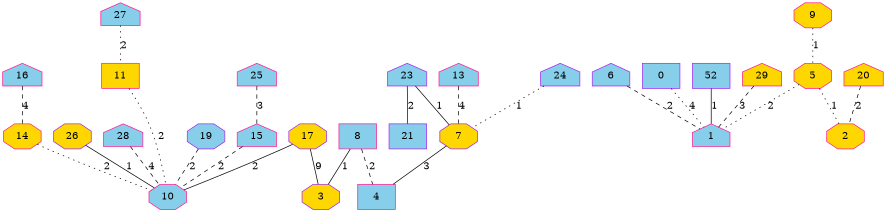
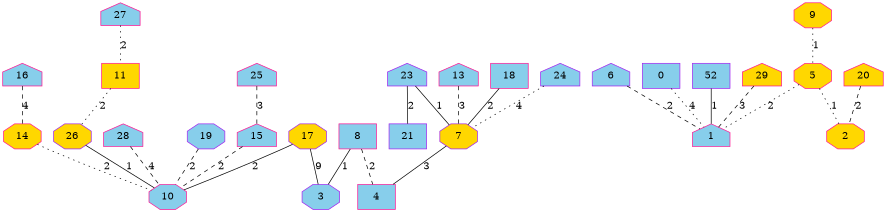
none -> (509, 76)
(462, 106) -> (462, 106)
(519, 106) -> (519, 106)
(153, 134) -> (96, 107)
(321, 197) -> (321, 197)
